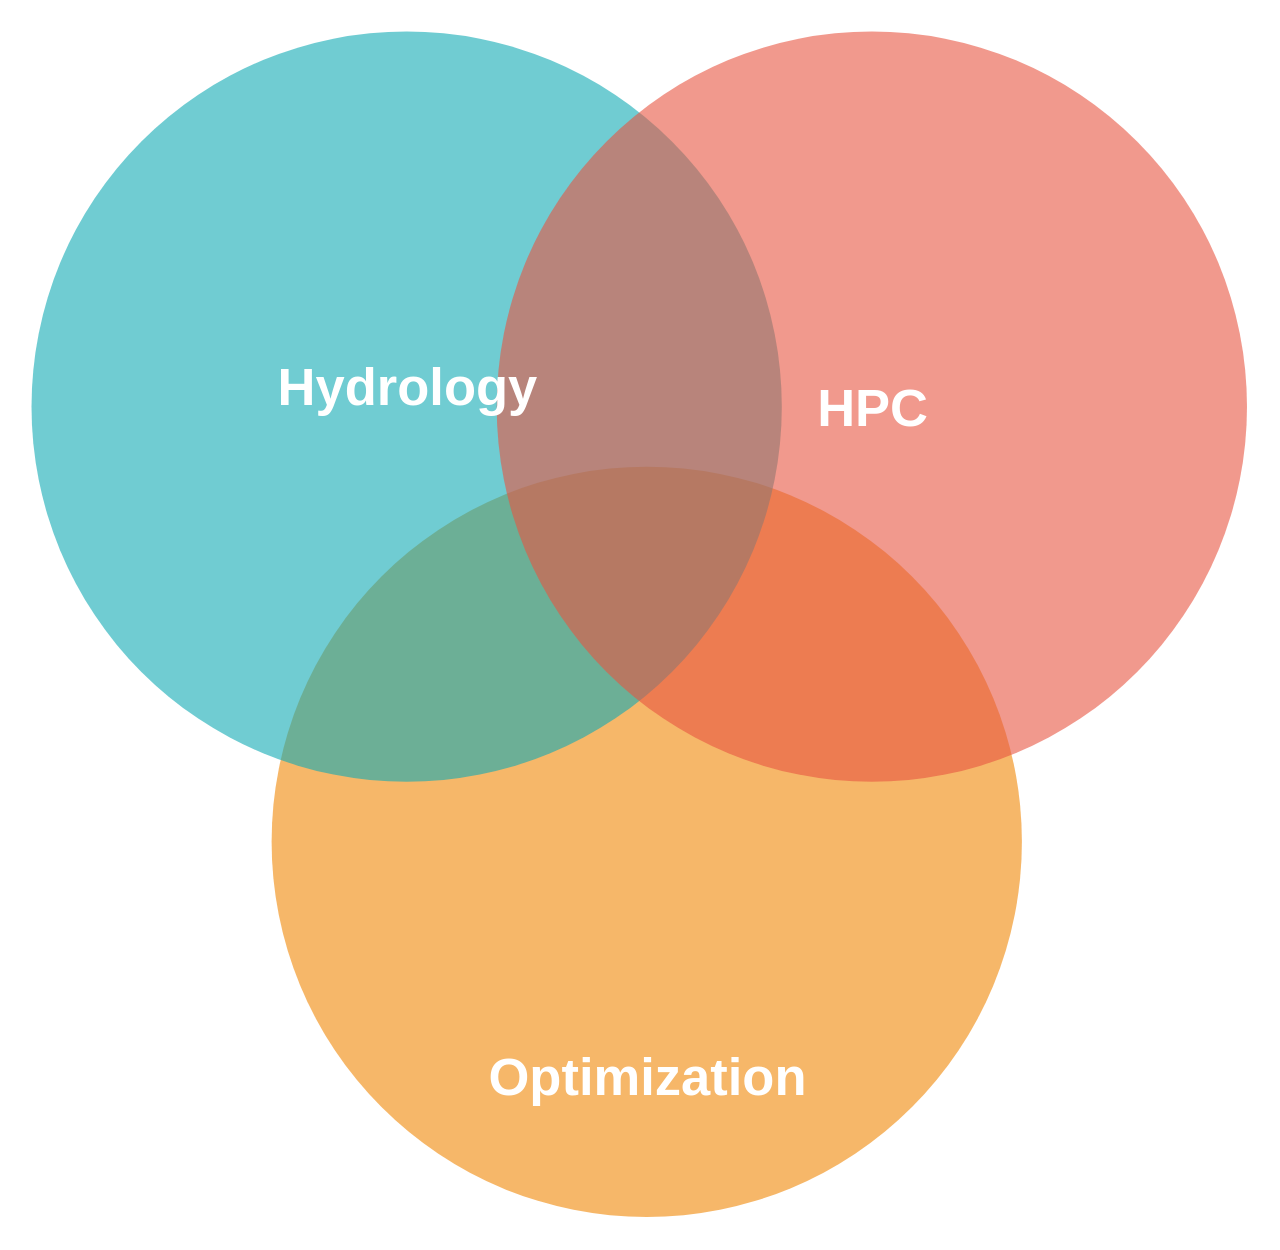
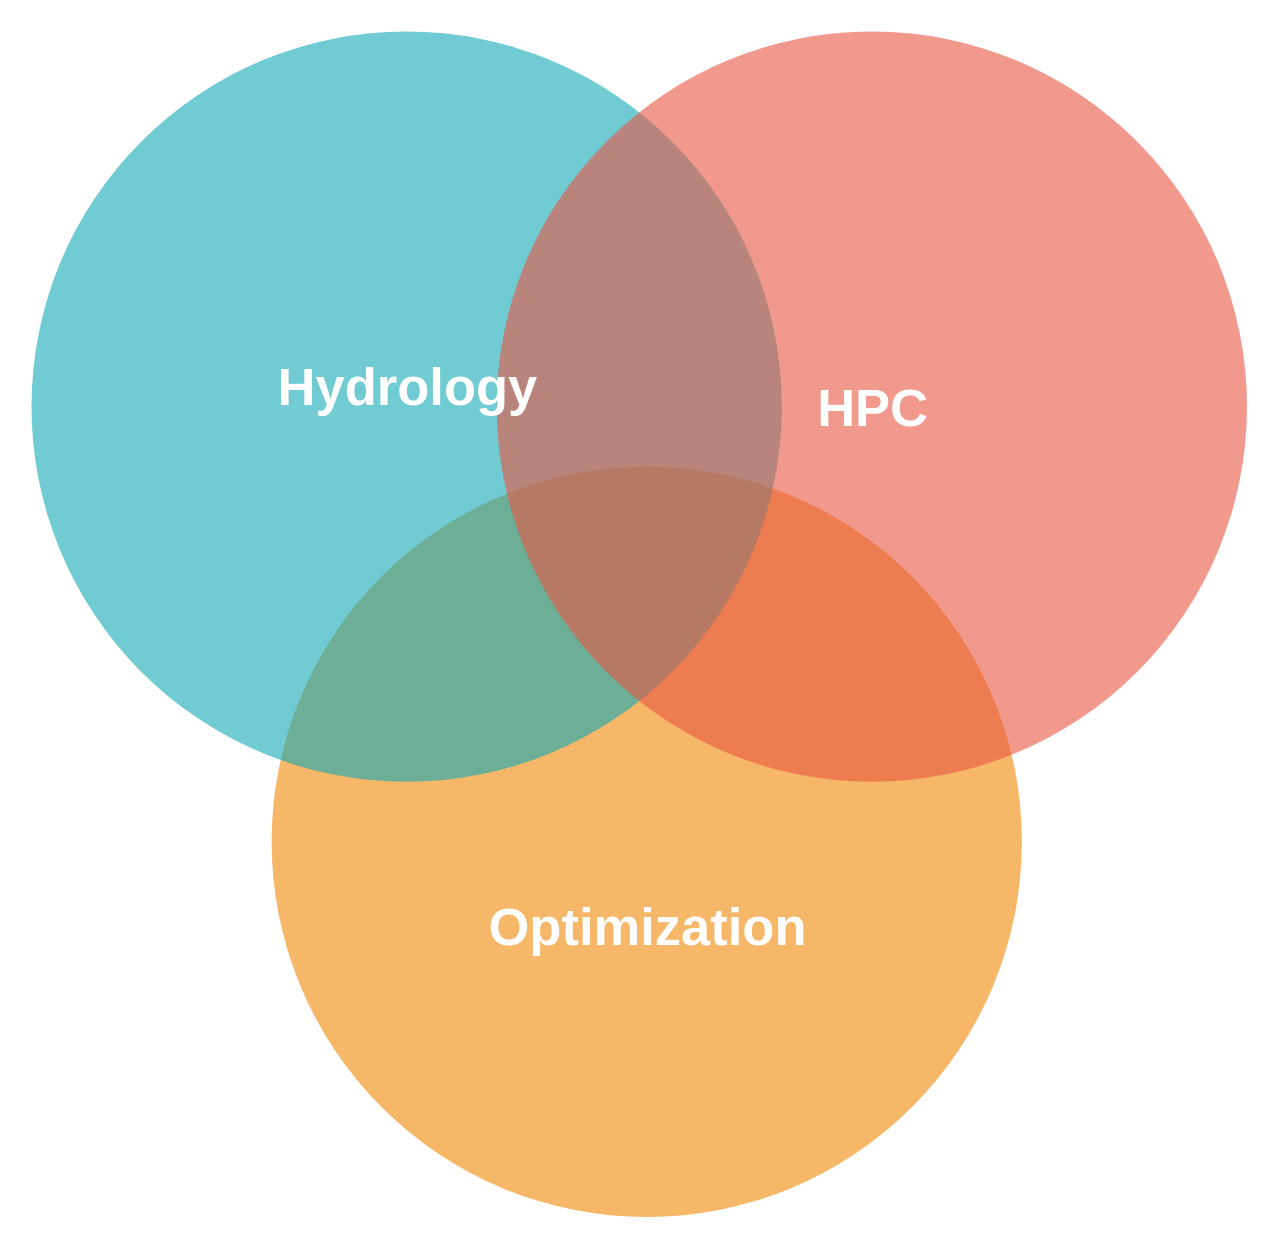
(647, 1076) -> (647, 926)
